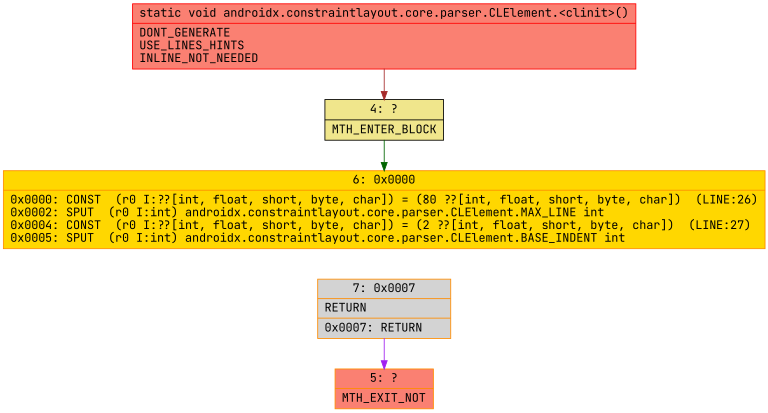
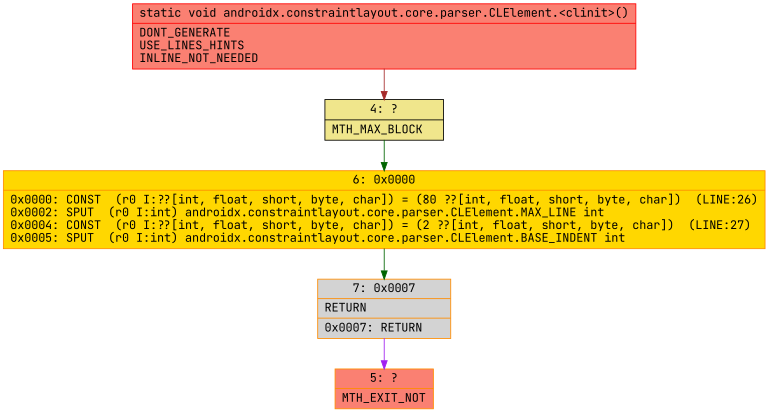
(384, 130) -> (377, 130)
none -> (384, 260)
